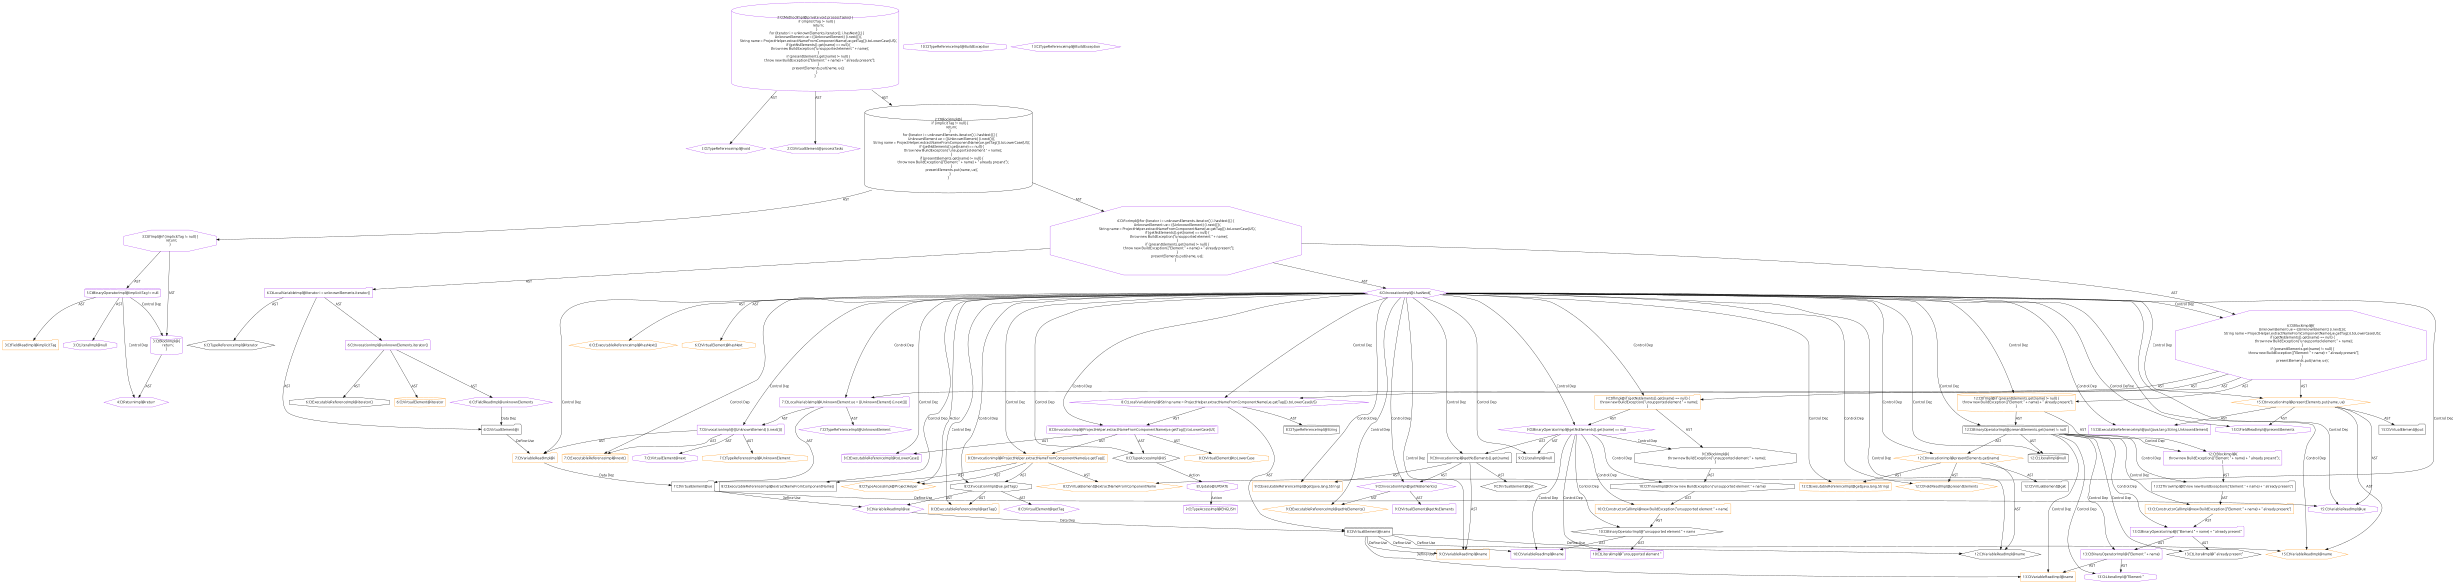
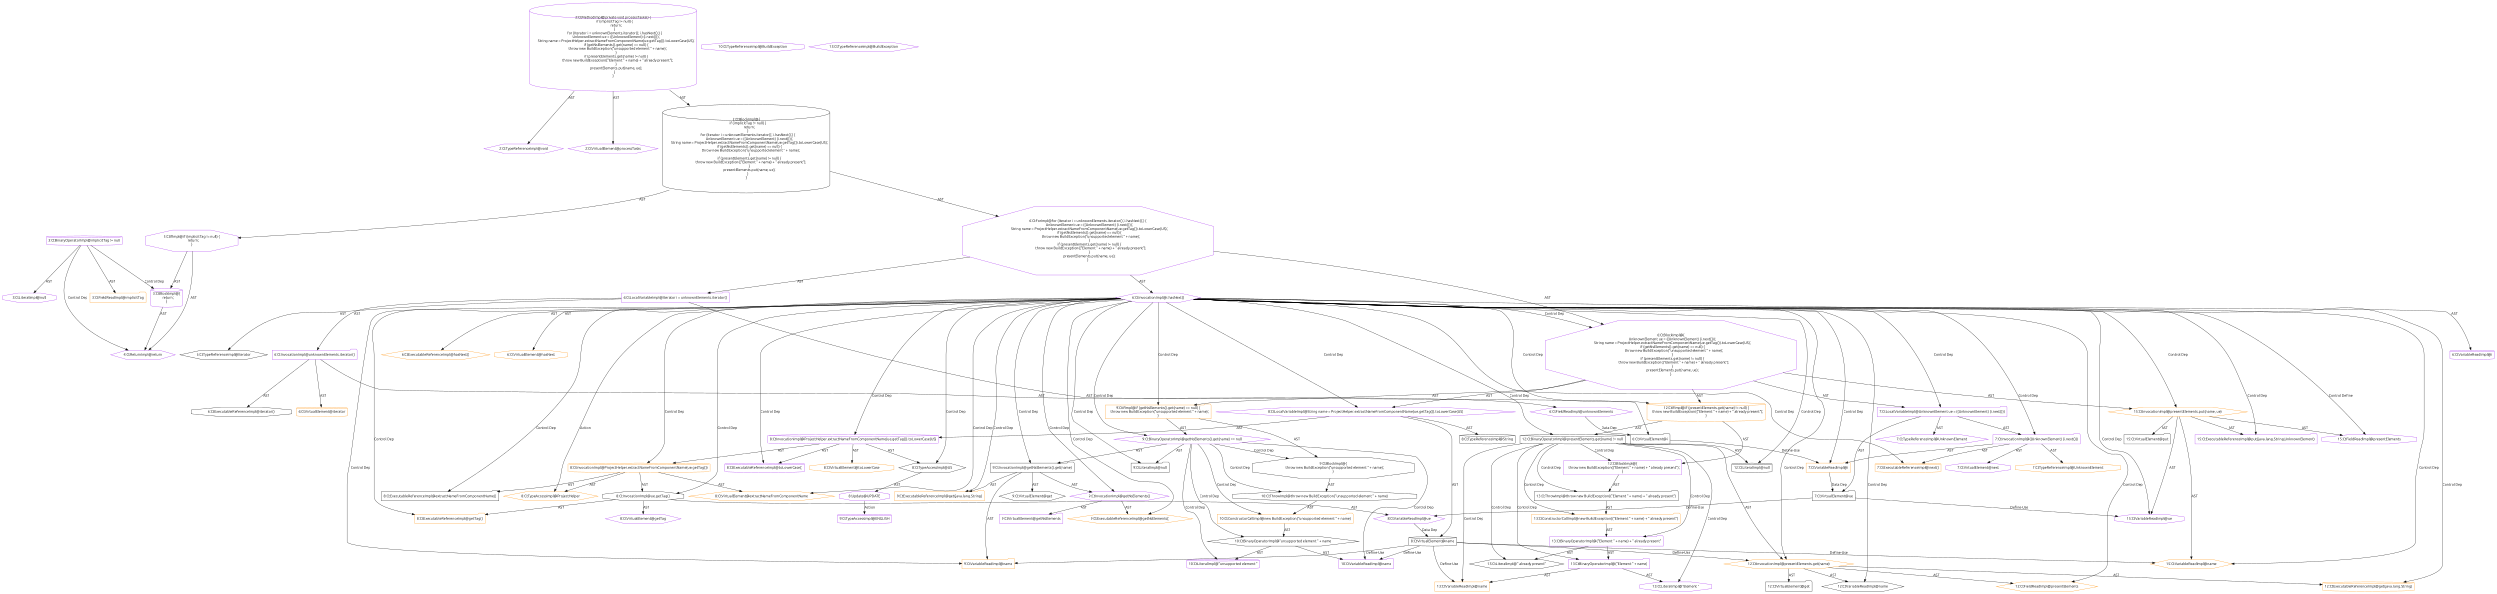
(145, 269) -> (185, 306)
none -> (2472, 355)
(1194, 475) -> (897, 485)
(1675, 550) -> (1602, 550)
